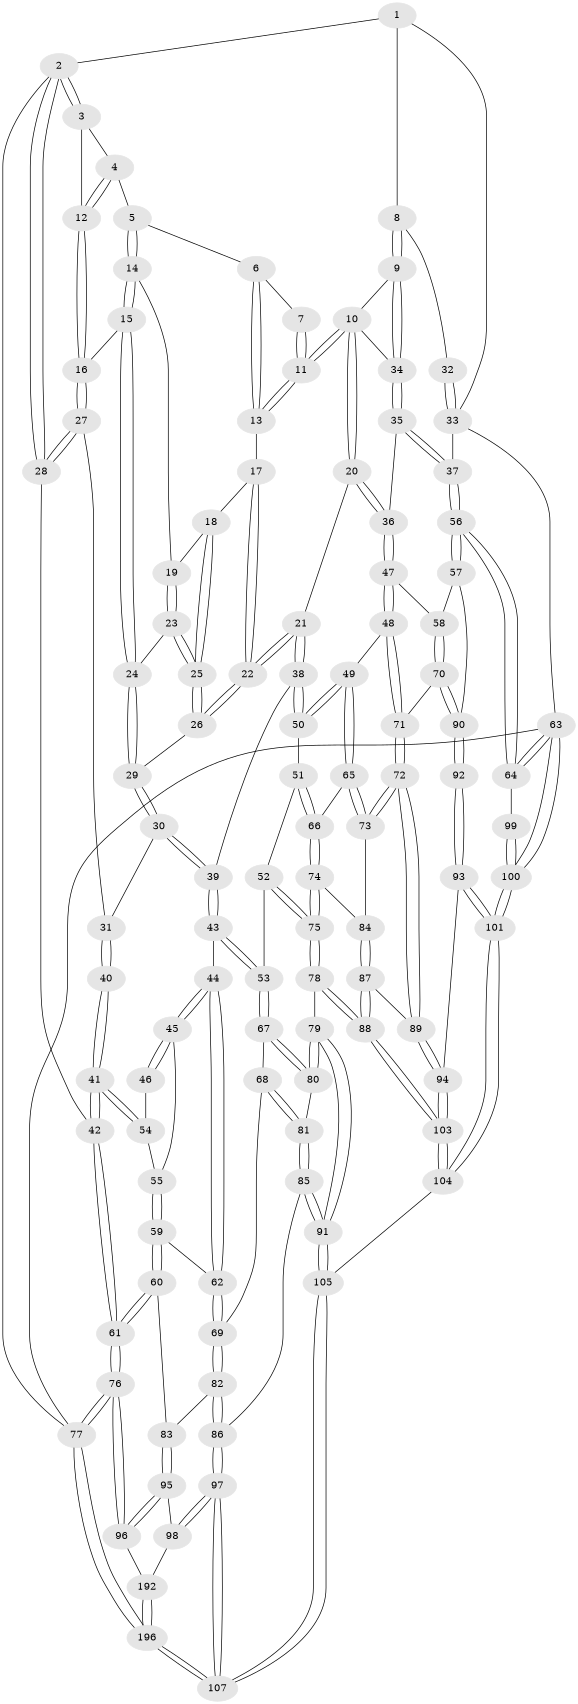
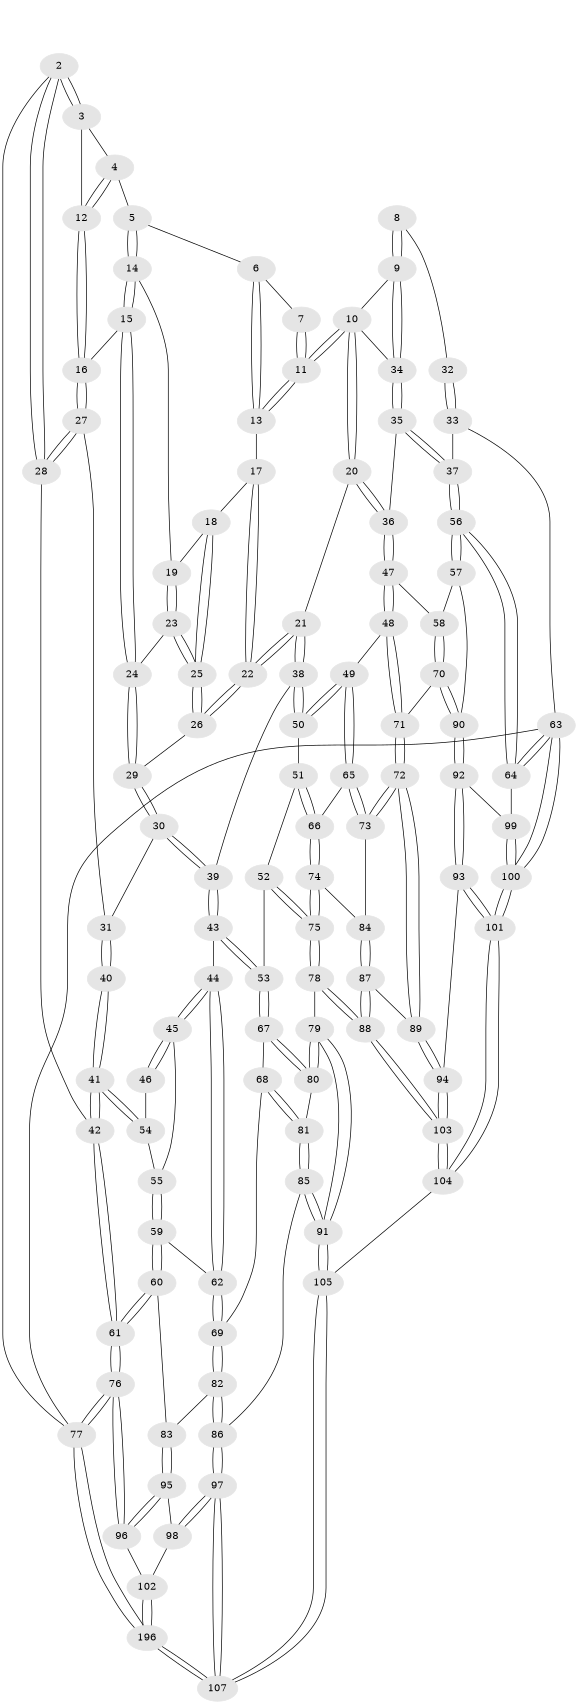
(397, 15) -> none
none -> (485, 801)
(147, 1587) -> (147, 1587)
